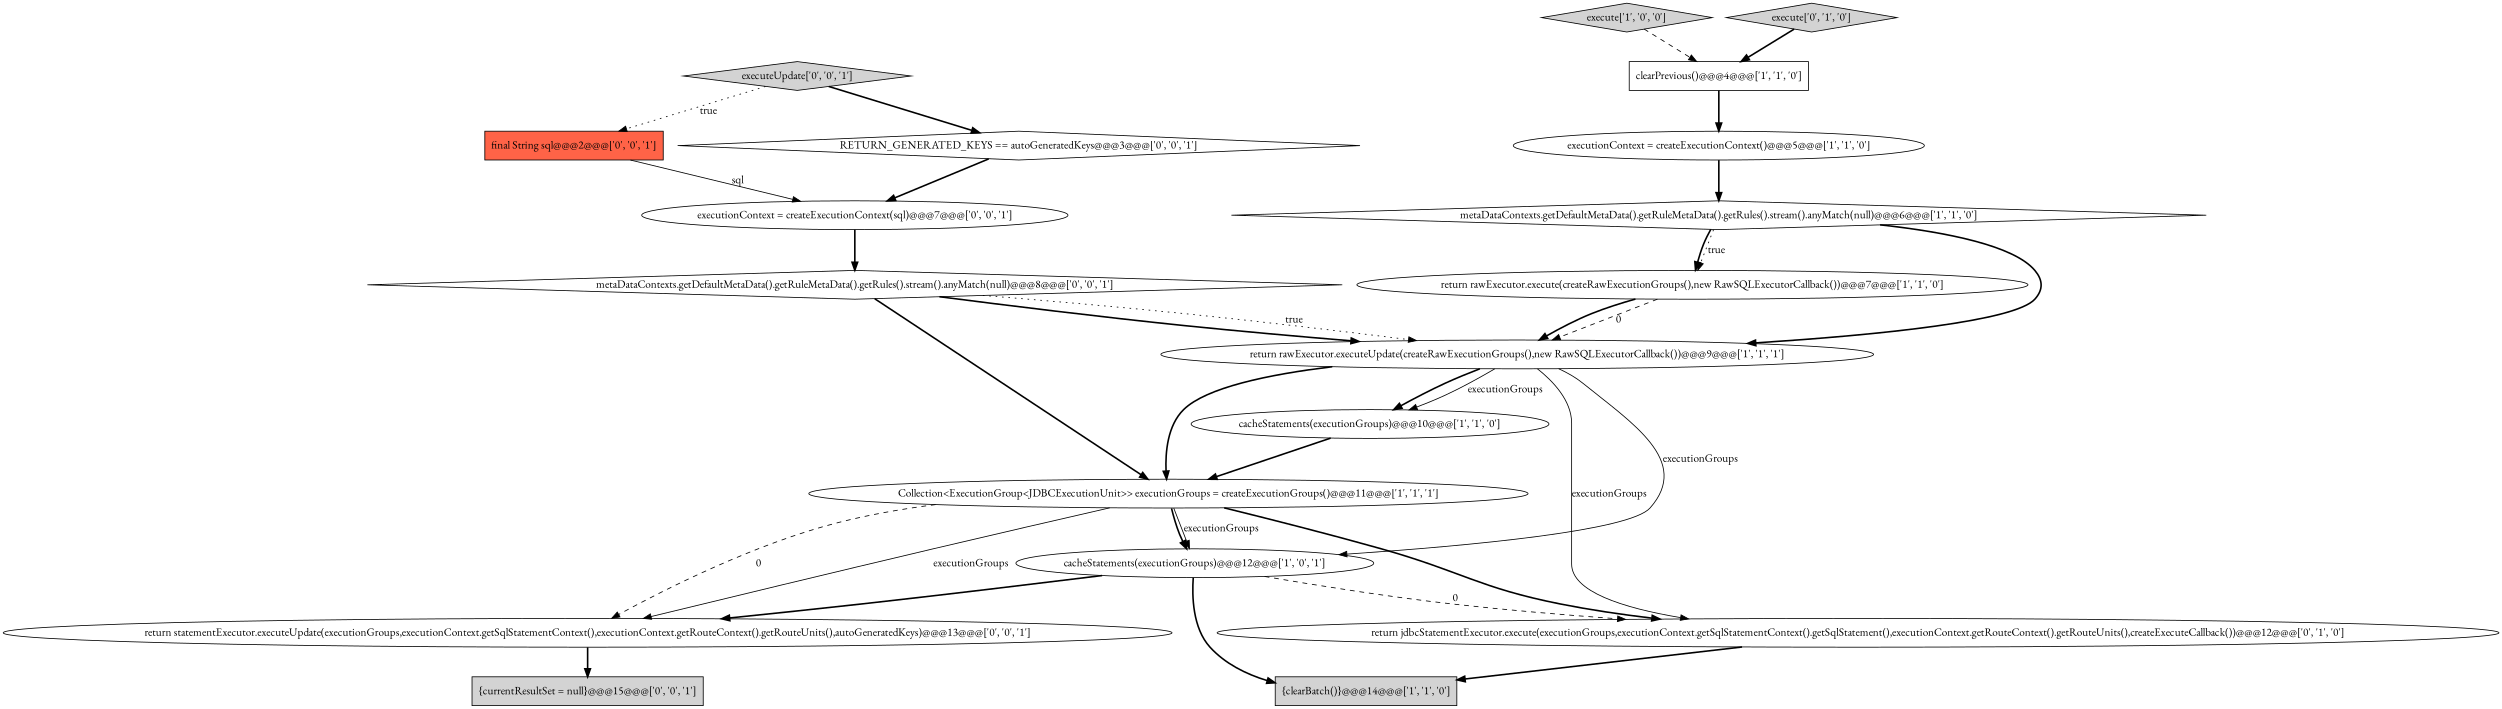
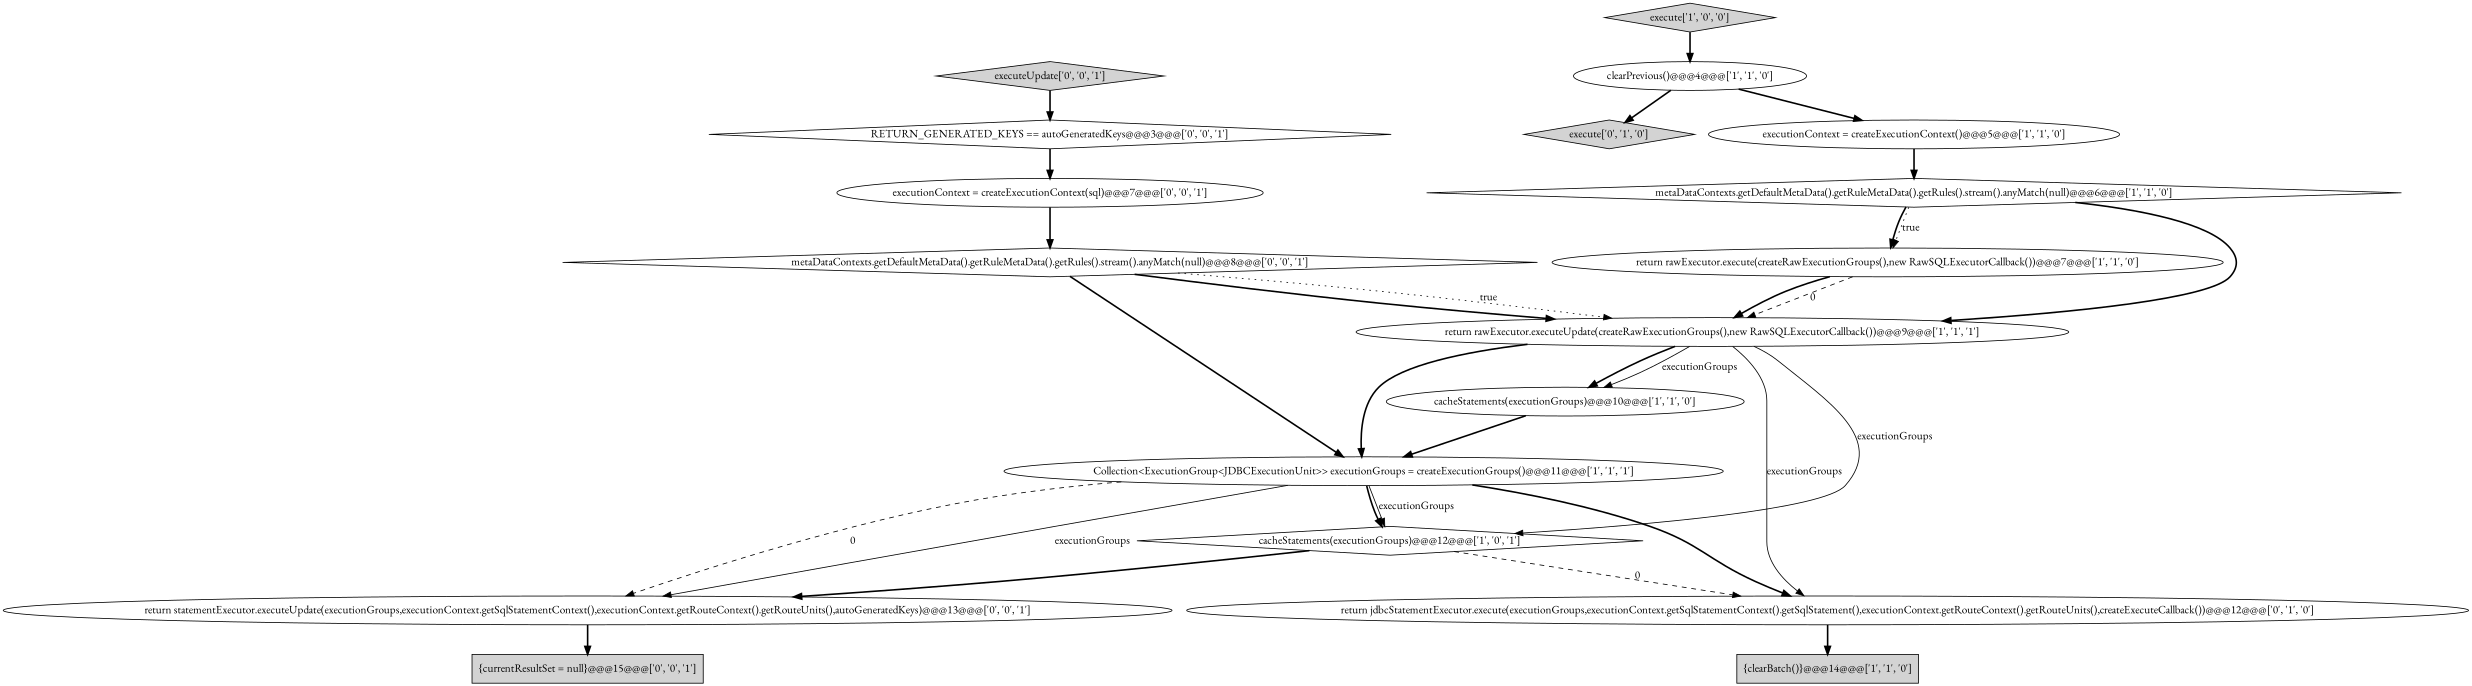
(1667, 43) -> (1690, 43)
(1771, 43) -> (1651, 104)
(1719, 76) -> (1690, 76)
(574, 146) -> none
(1195, 563) -> (1390, 541)
(1208, 645) -> none
